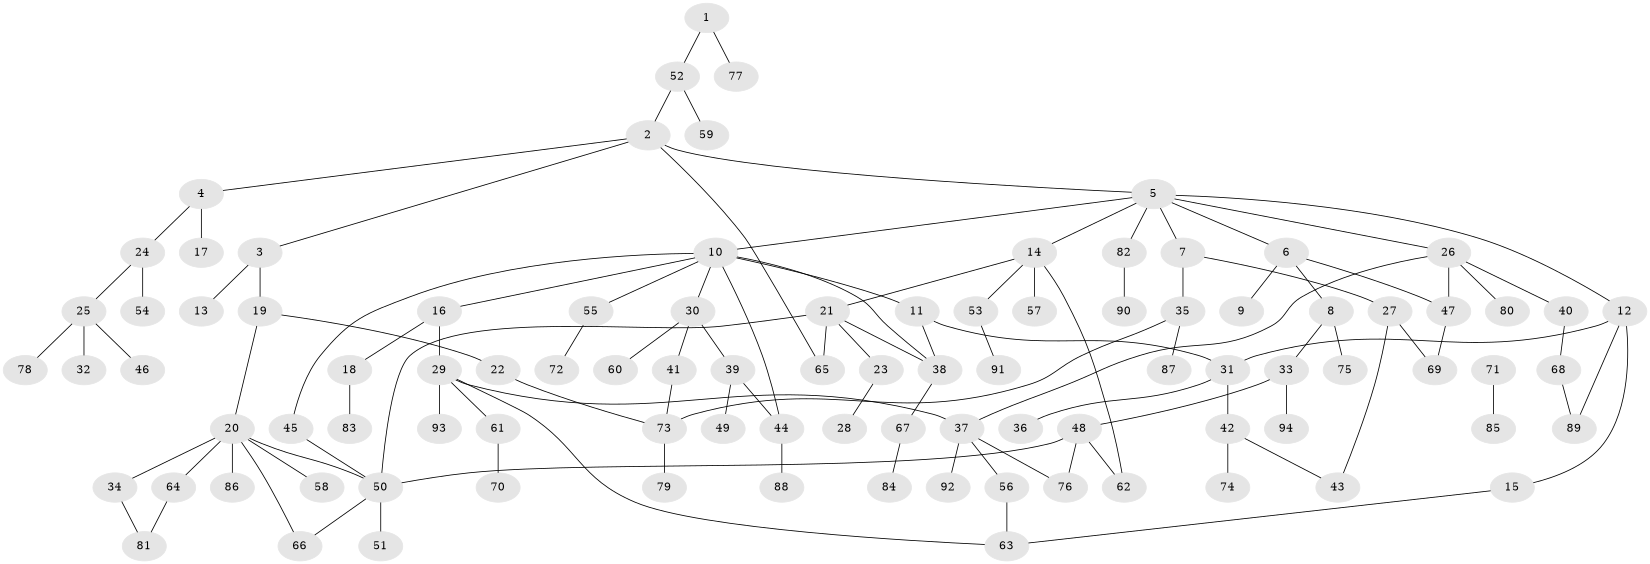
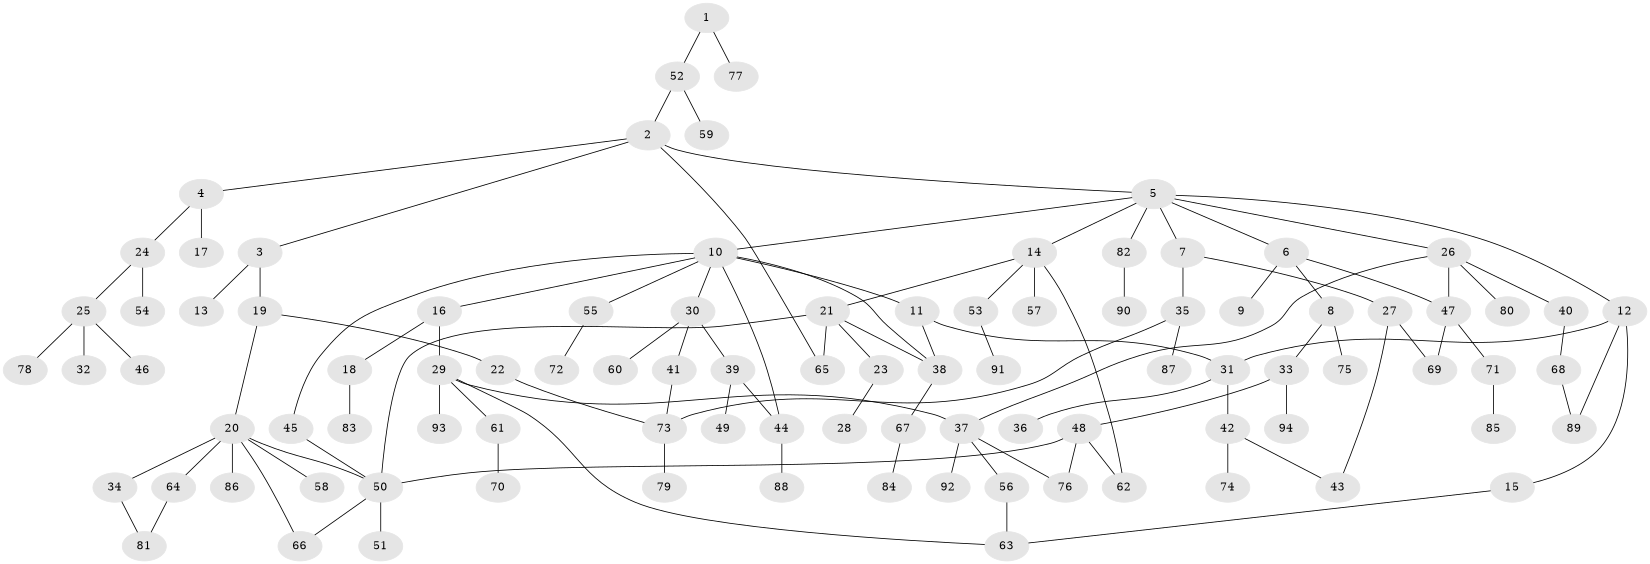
none -> (1468, 337)
